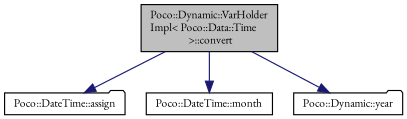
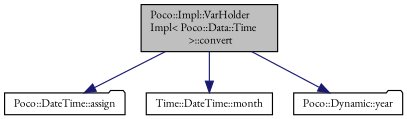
(209, 28) -> (209, 28)
(209, 104) -> (209, 104)
